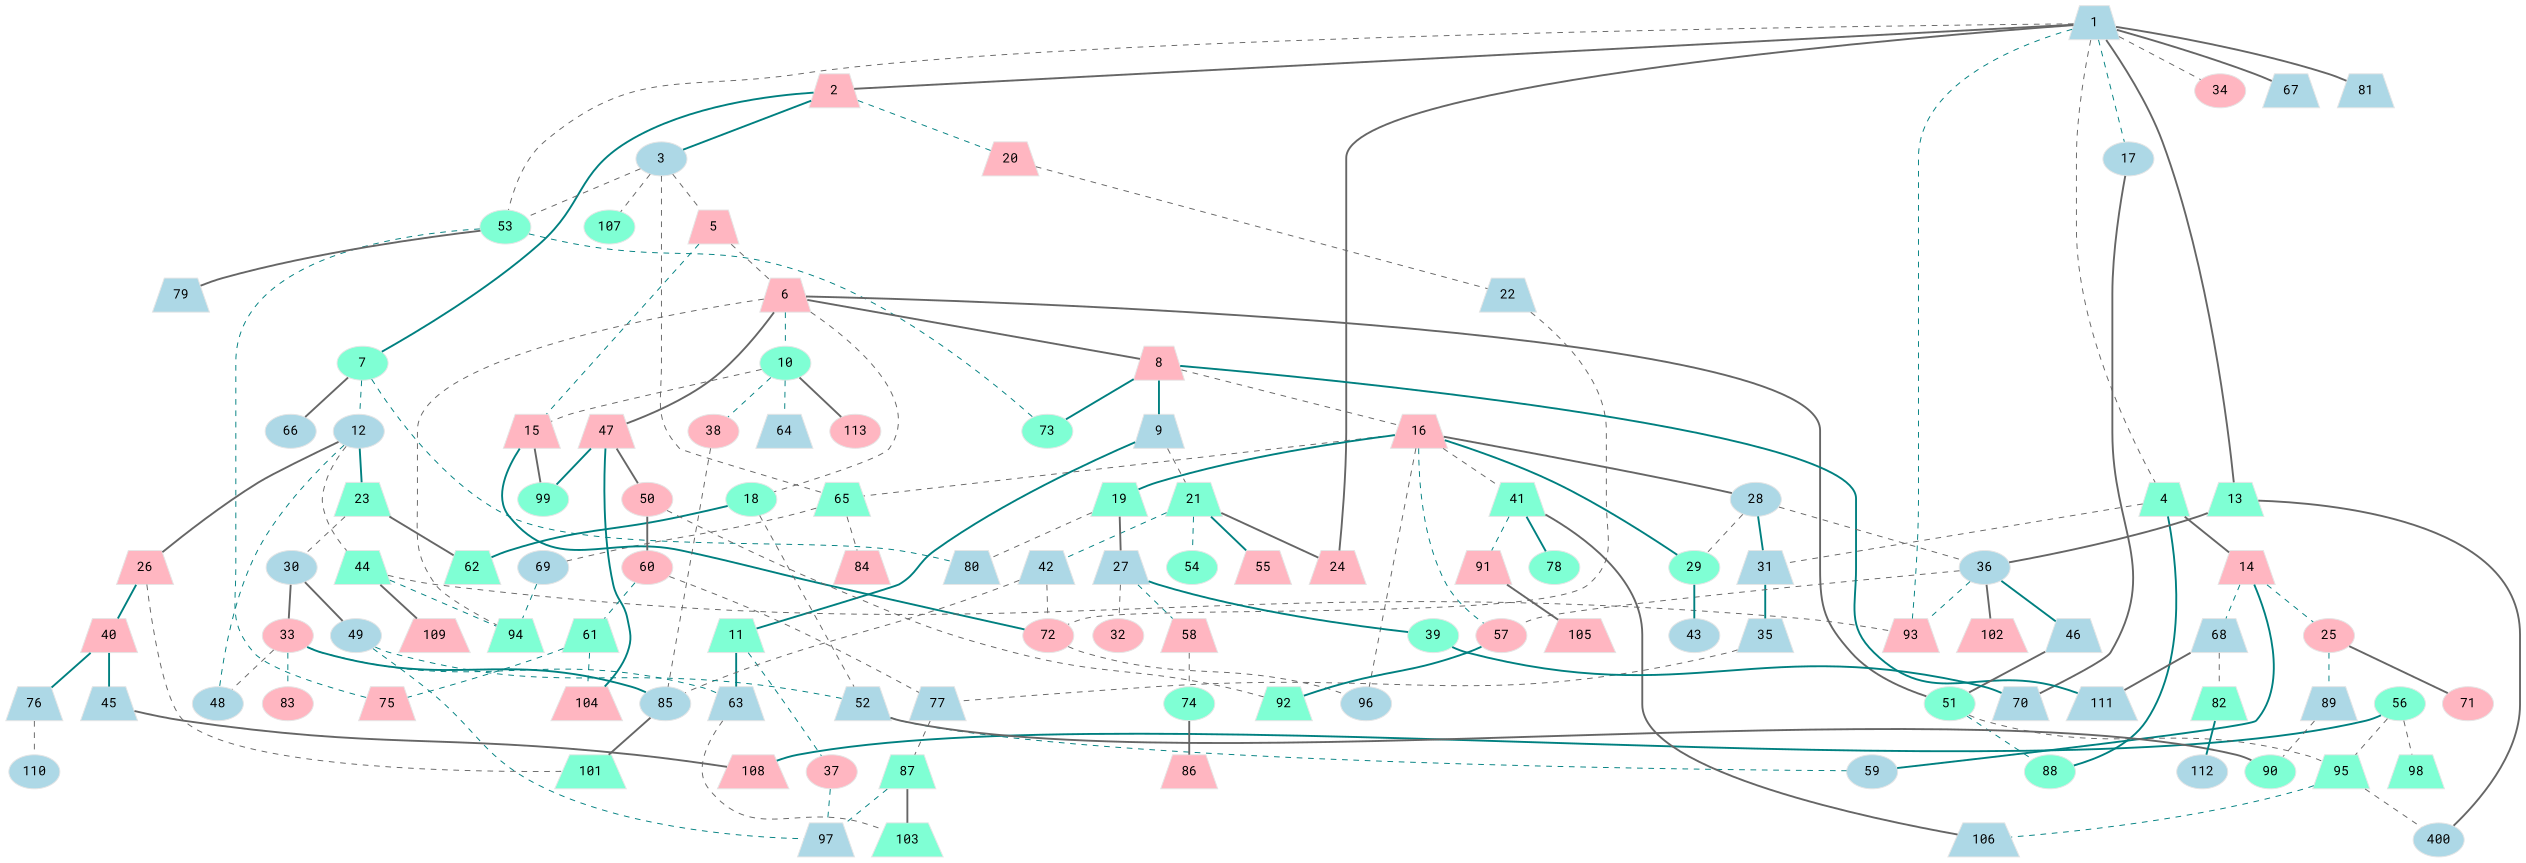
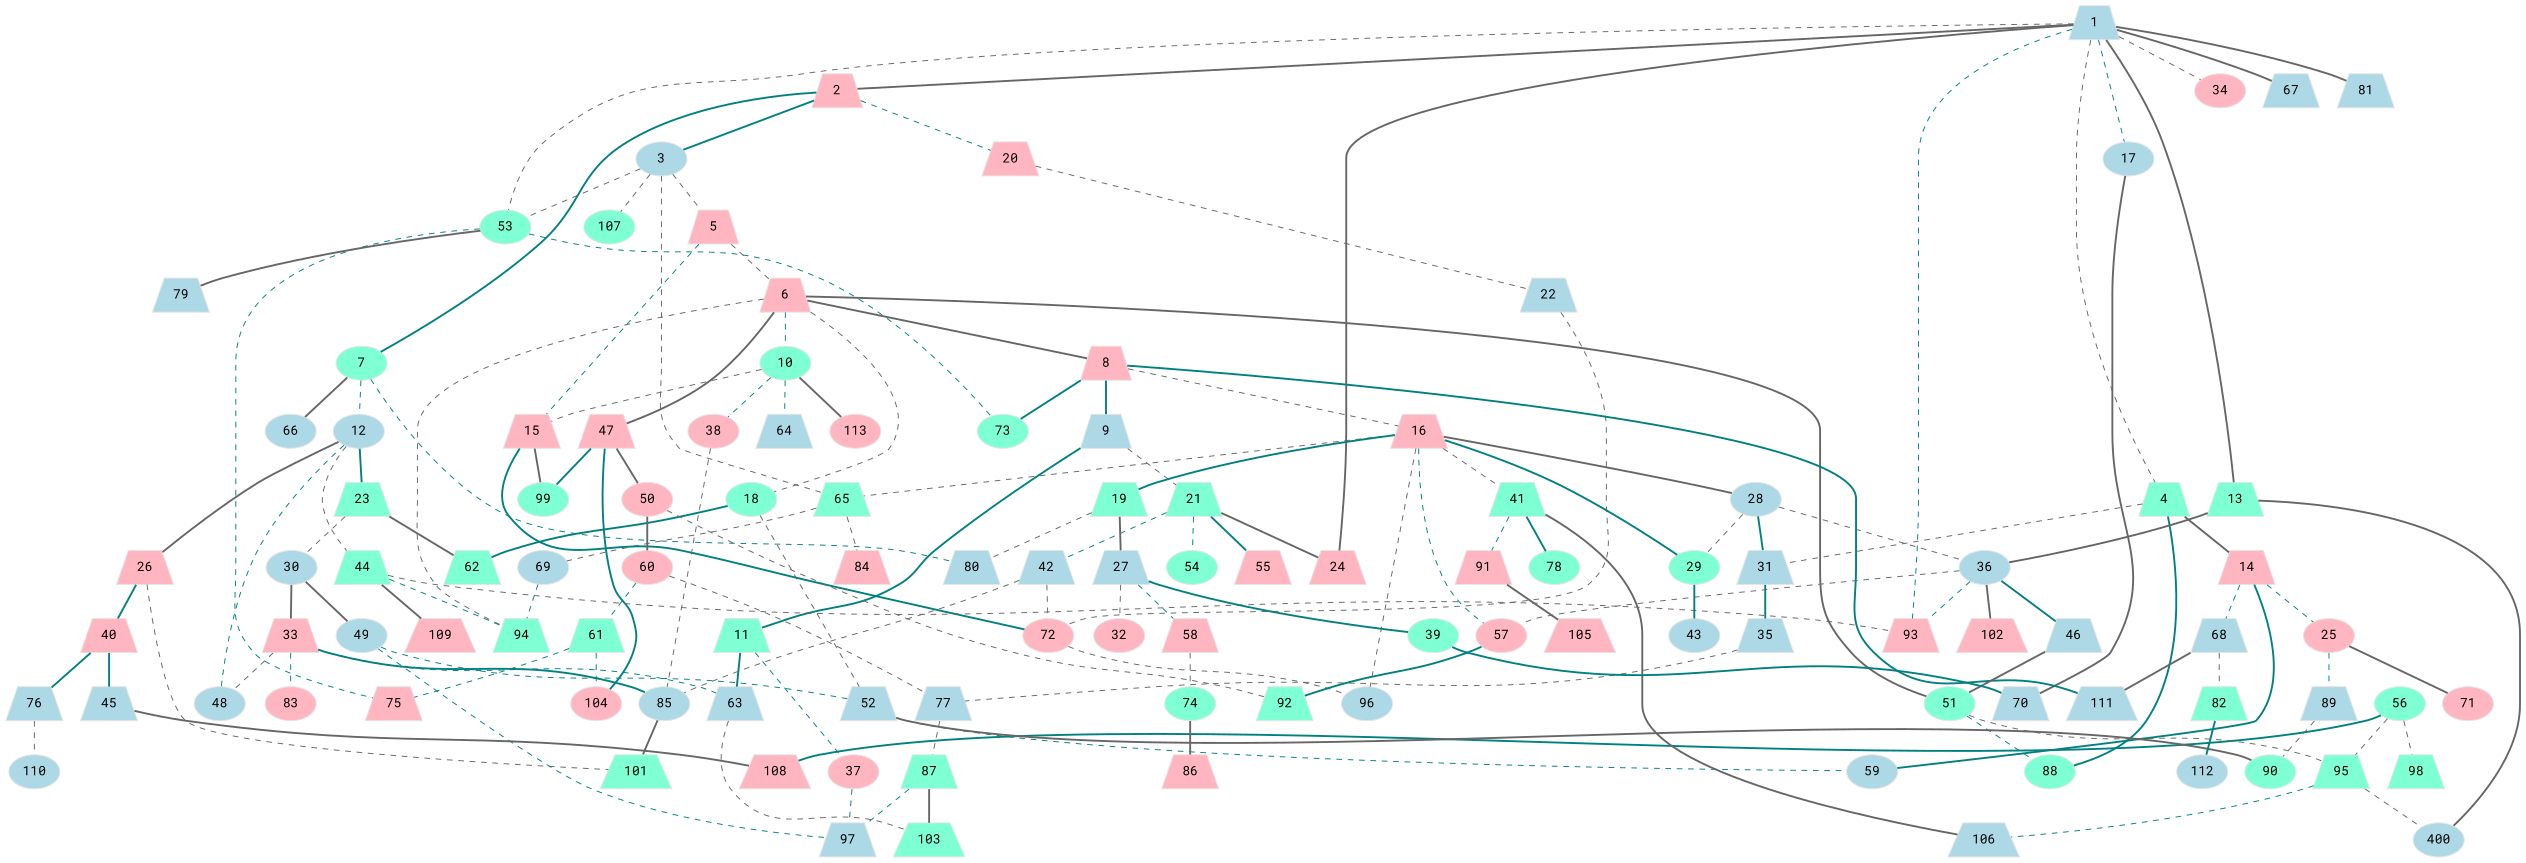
(288, 636) -> (291, 636)
(587, 704) -> (596, 704)
